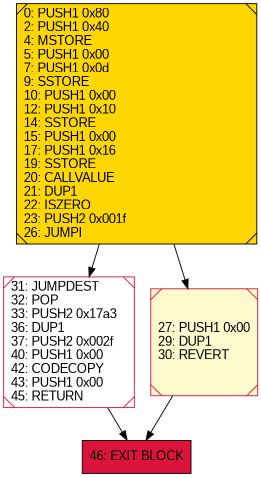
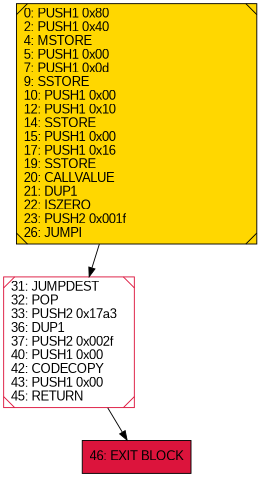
(204, 342) -> none
